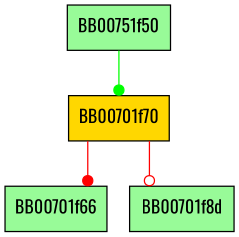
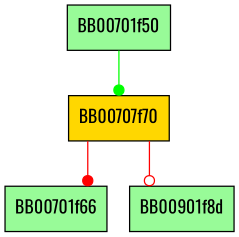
(119, 28) -> (119, 28)
(119, 118) -> (119, 118)
(182, 209) -> (182, 209)
